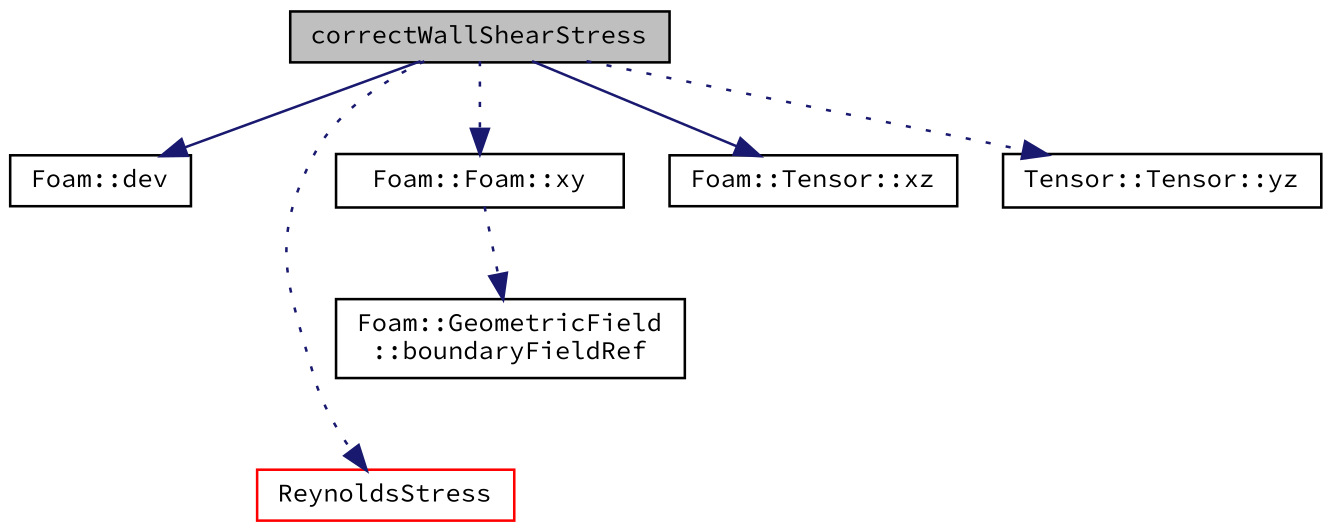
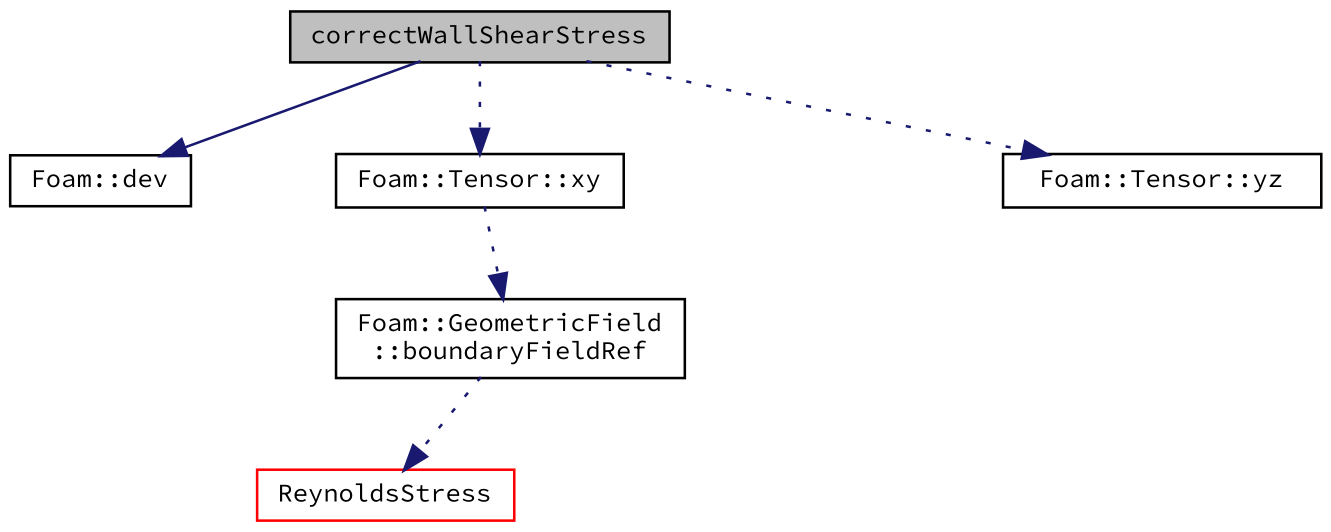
(480, 181) -> (480, 181)
(813, 181) -> none
(1162, 181) -> (1162, 181)
(288, 233) -> (451, 414)
